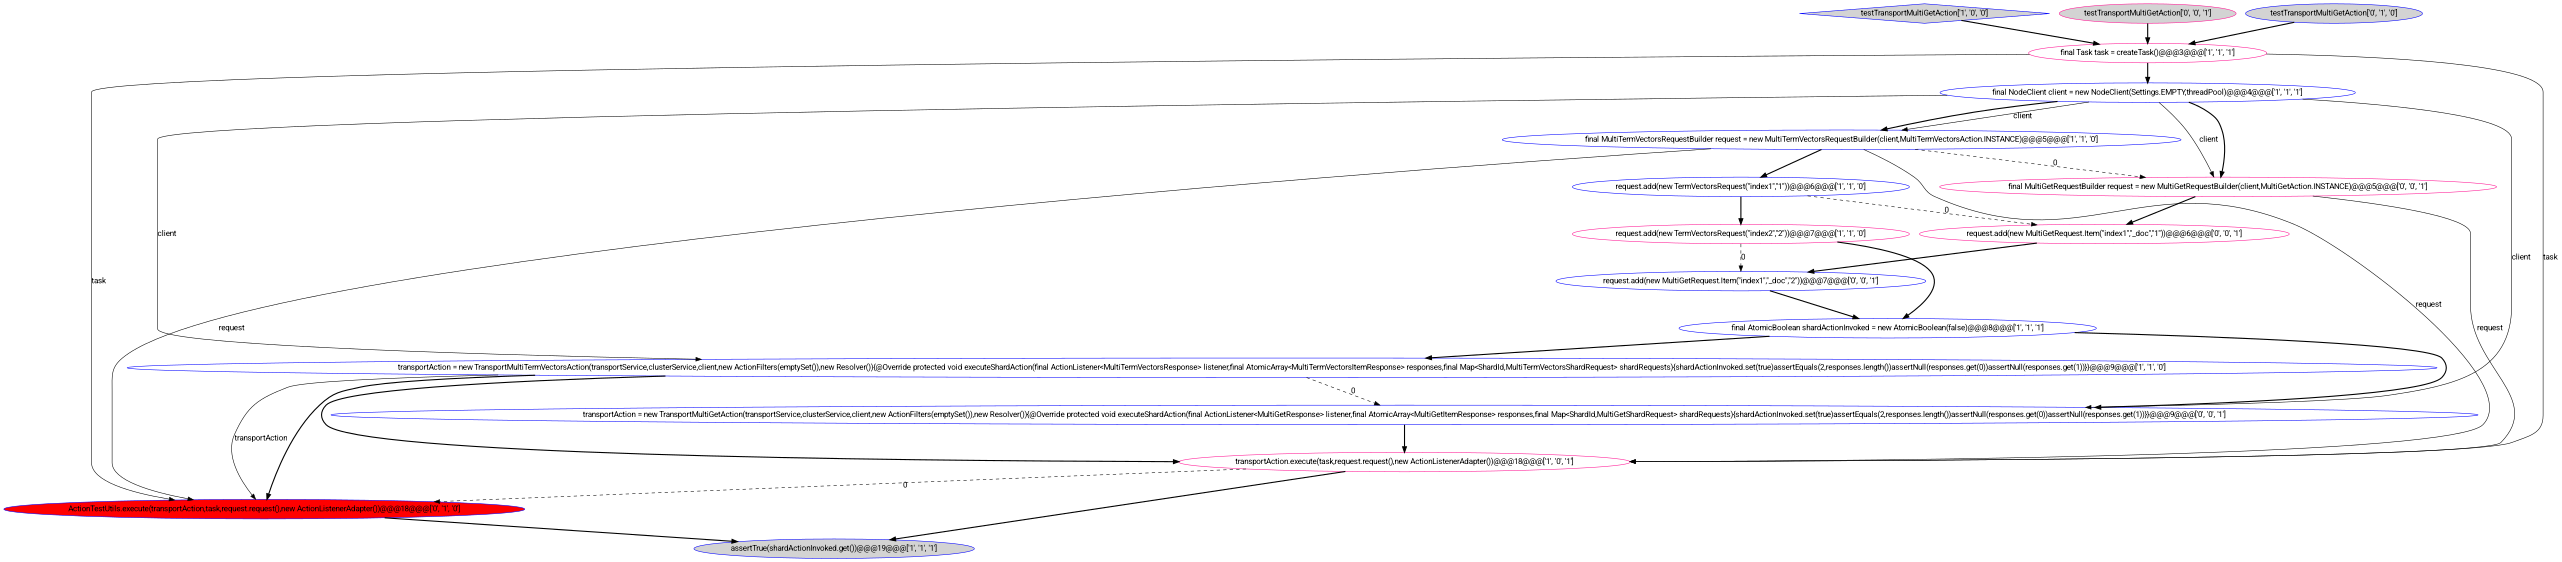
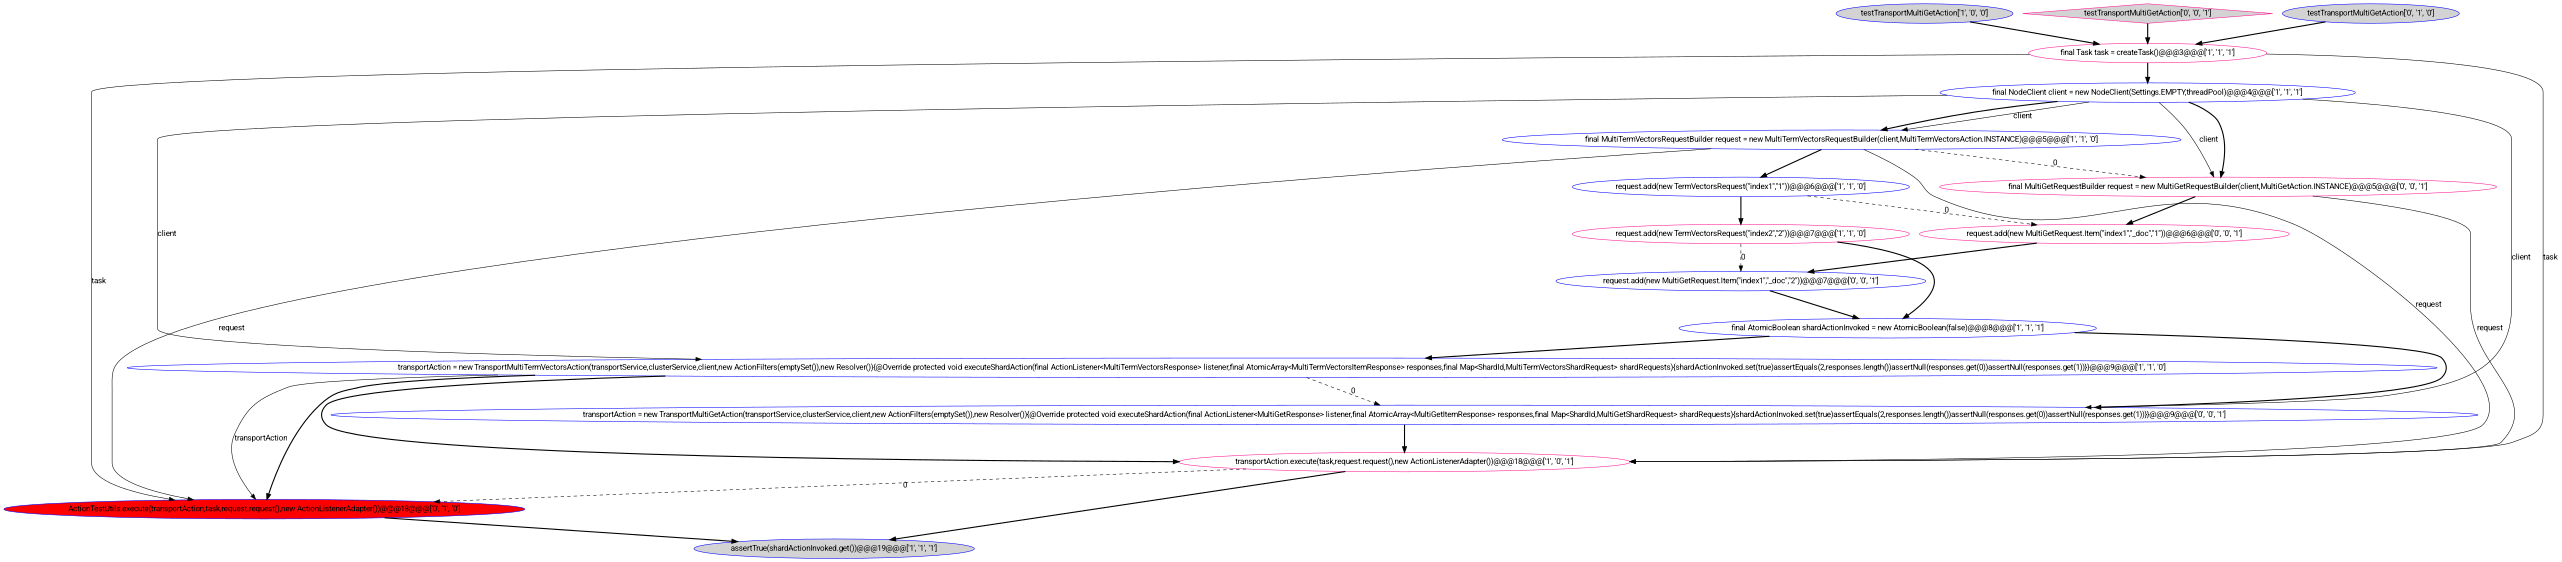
(1925, 14) -> (1925, 14)
(2148, 14) -> (2148, 14)
